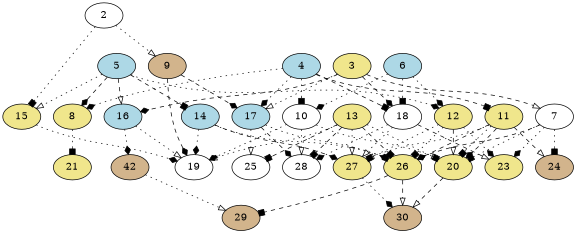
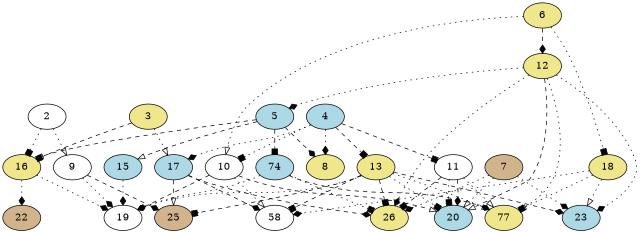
(65, 63) -> (36, 139)
(167, 66) -> (72, 167)
(403, 66) -> (543, 15)
(421, 84) -> (543, 37)
(198, 85) -> (117, 190)
(374, 88) -> none
(72, 90) -> (200, 137)
(318, 90) -> (409, 80)
(450, 91) -> none
(345, 95) -> (355, 45)
(363, 97) -> (348, 139)
(210, 98) -> (87, 139)
(171, 114) -> (95, 189)
(22, 117) -> (123, 167)
(123, 117) -> (22, 167)
(200, 117) -> (275, 167)
(403, 117) -> (608, 167)
(504, 117) -> (453, 167)
(554, 117) -> (504, 167)
(251, 139) -> (174, 188)
(431, 139) -> (455, 128)
(494, 139) -> (451, 192)
(156, 140) -> (68, 191)
(368, 140) -> (348, 196)
(450, 140) -> (596, 189)
(457, 140) -> (425, 190)
(323, 141) -> (283, 201)
(506, 141) -> (475, 196)
(245, 144) -> (179, 190)
(72, 167) -> none
(130, 167) -> (22, 218)
(251, 167) -> (174, 218)
(301, 167) -> (275, 218)
(352, 167) -> (504, 218)
(453, 167) -> (453, 218)
(504, 167) -> (581, 218)
(554, 167) -> none
none -> (503, 198)
(241, 218) -> none
(403, 218) -> none
